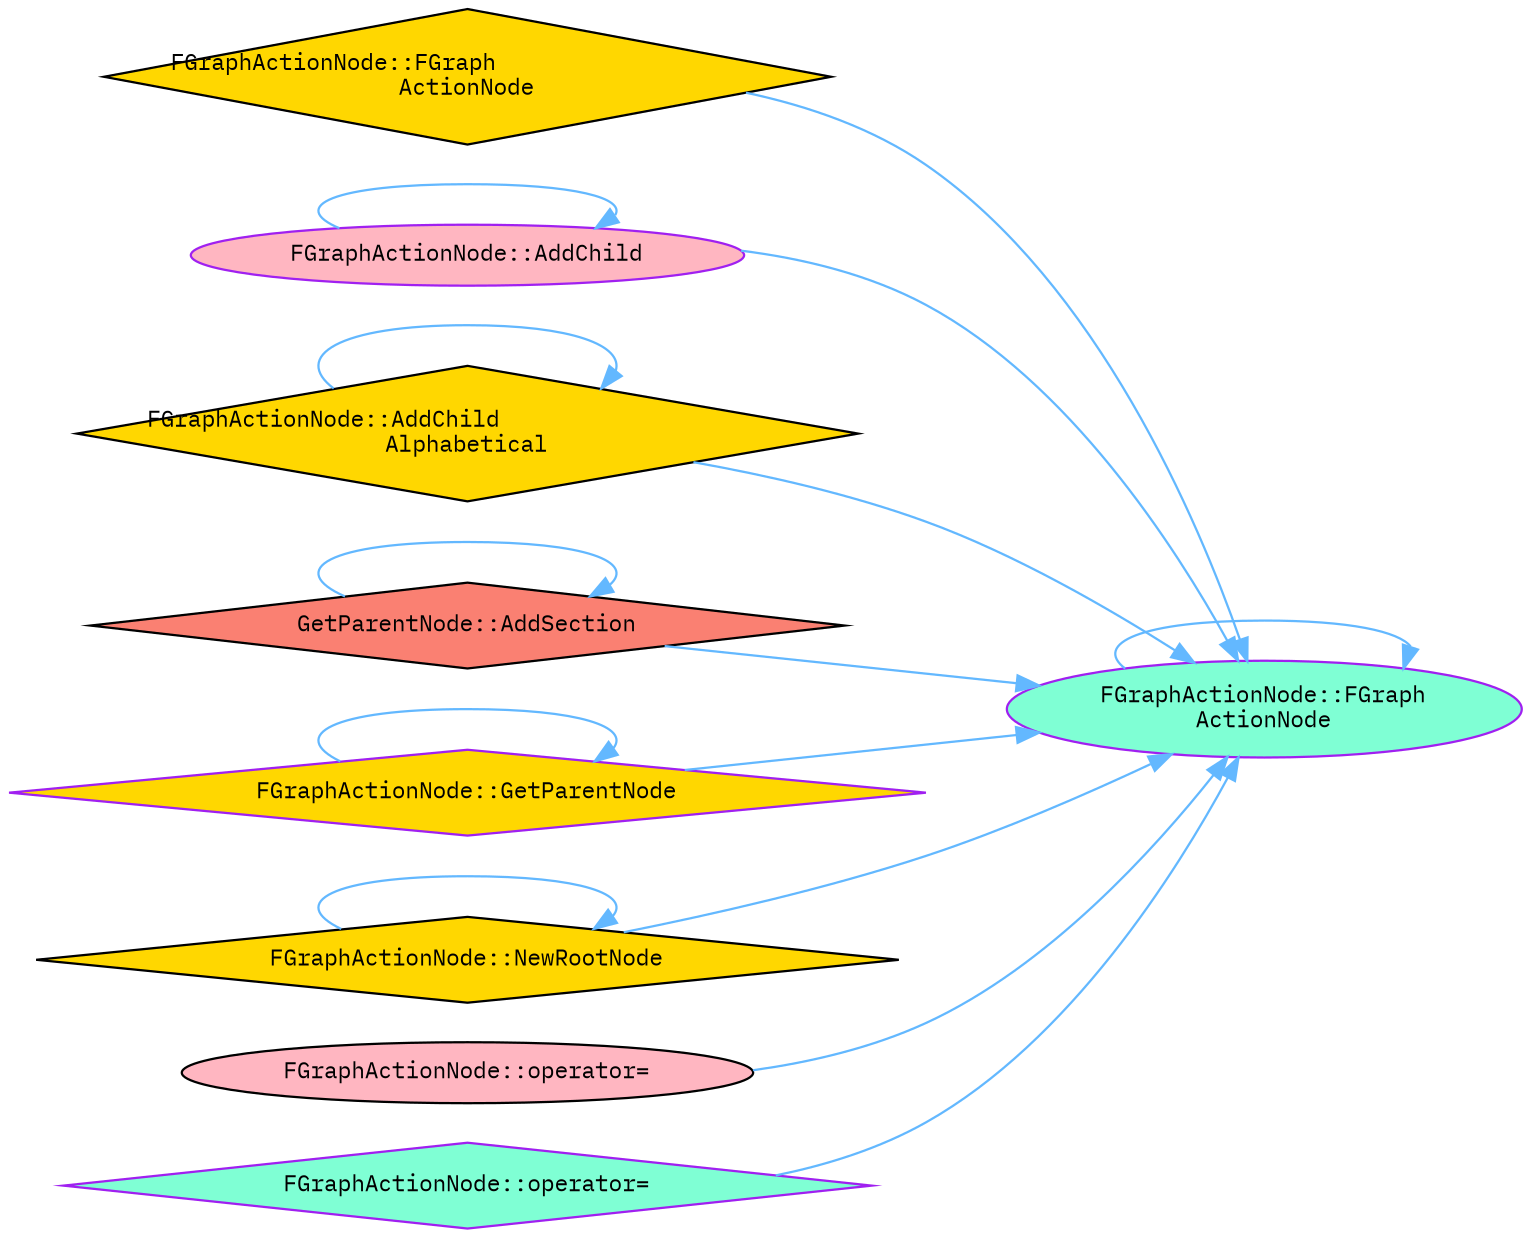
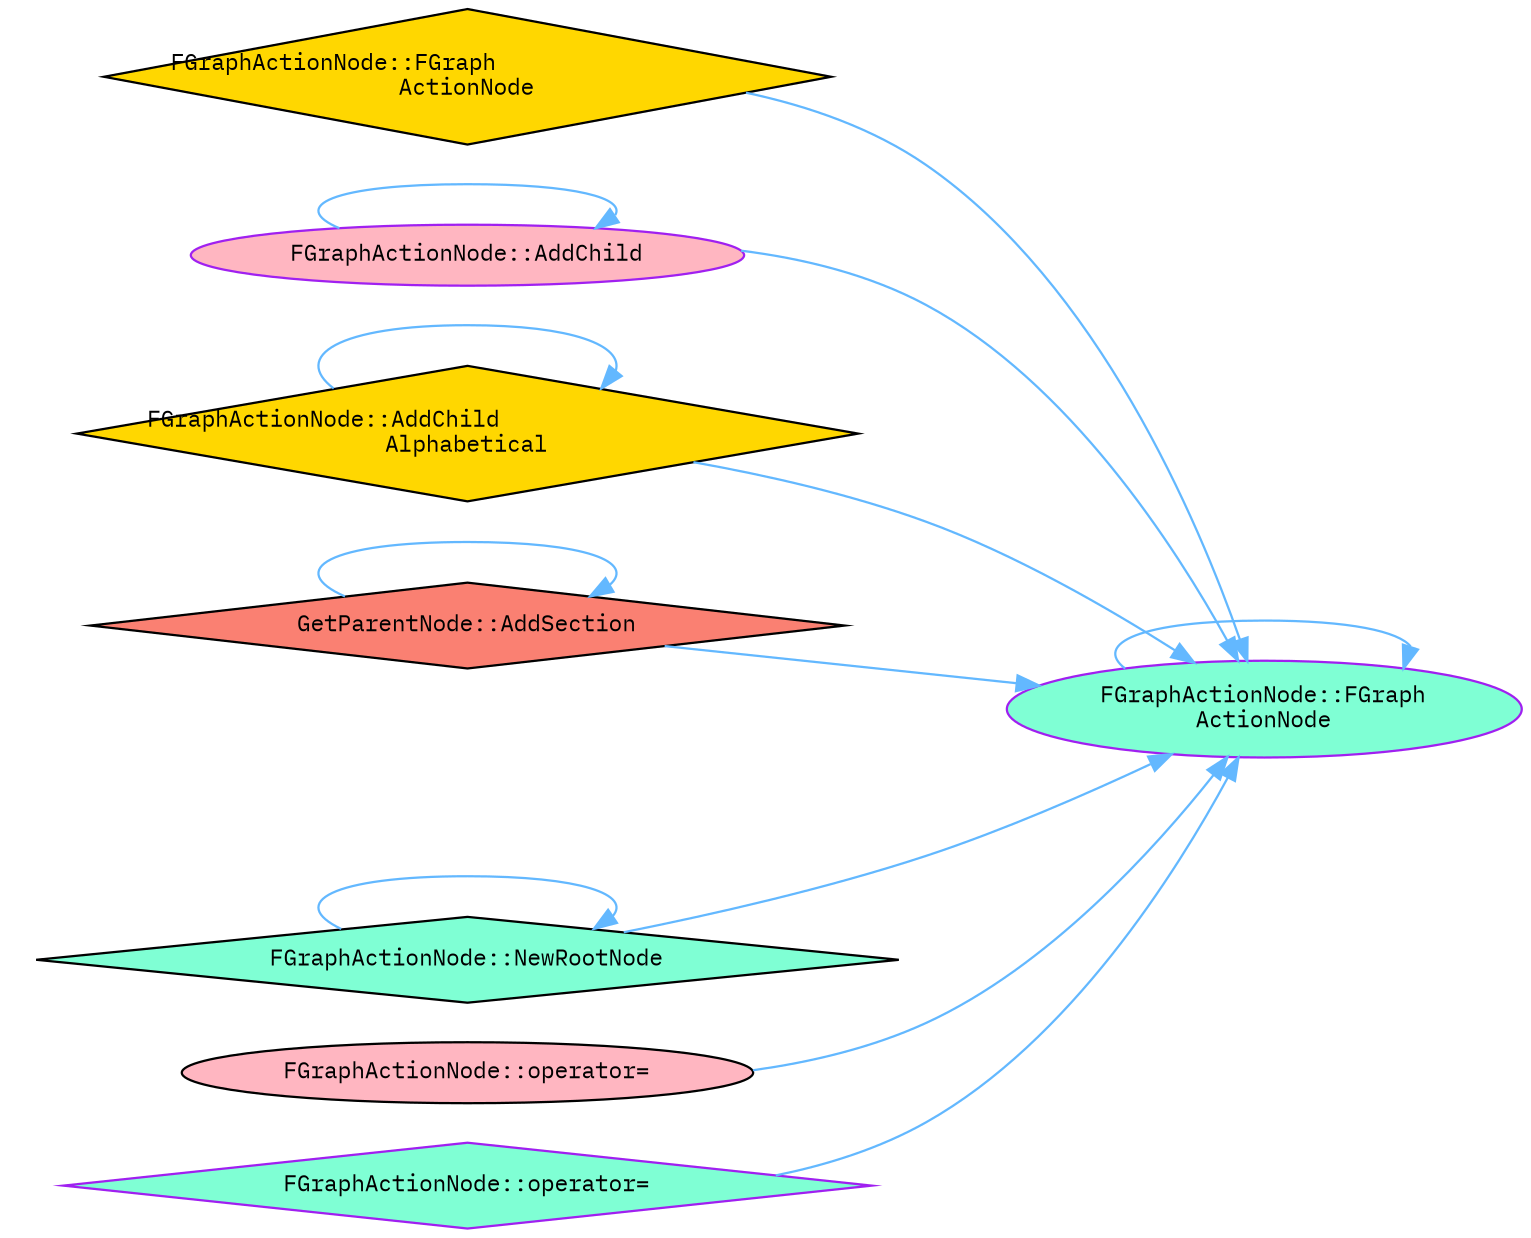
(467, 793) -> none
(467, 960) -> (467, 960)
